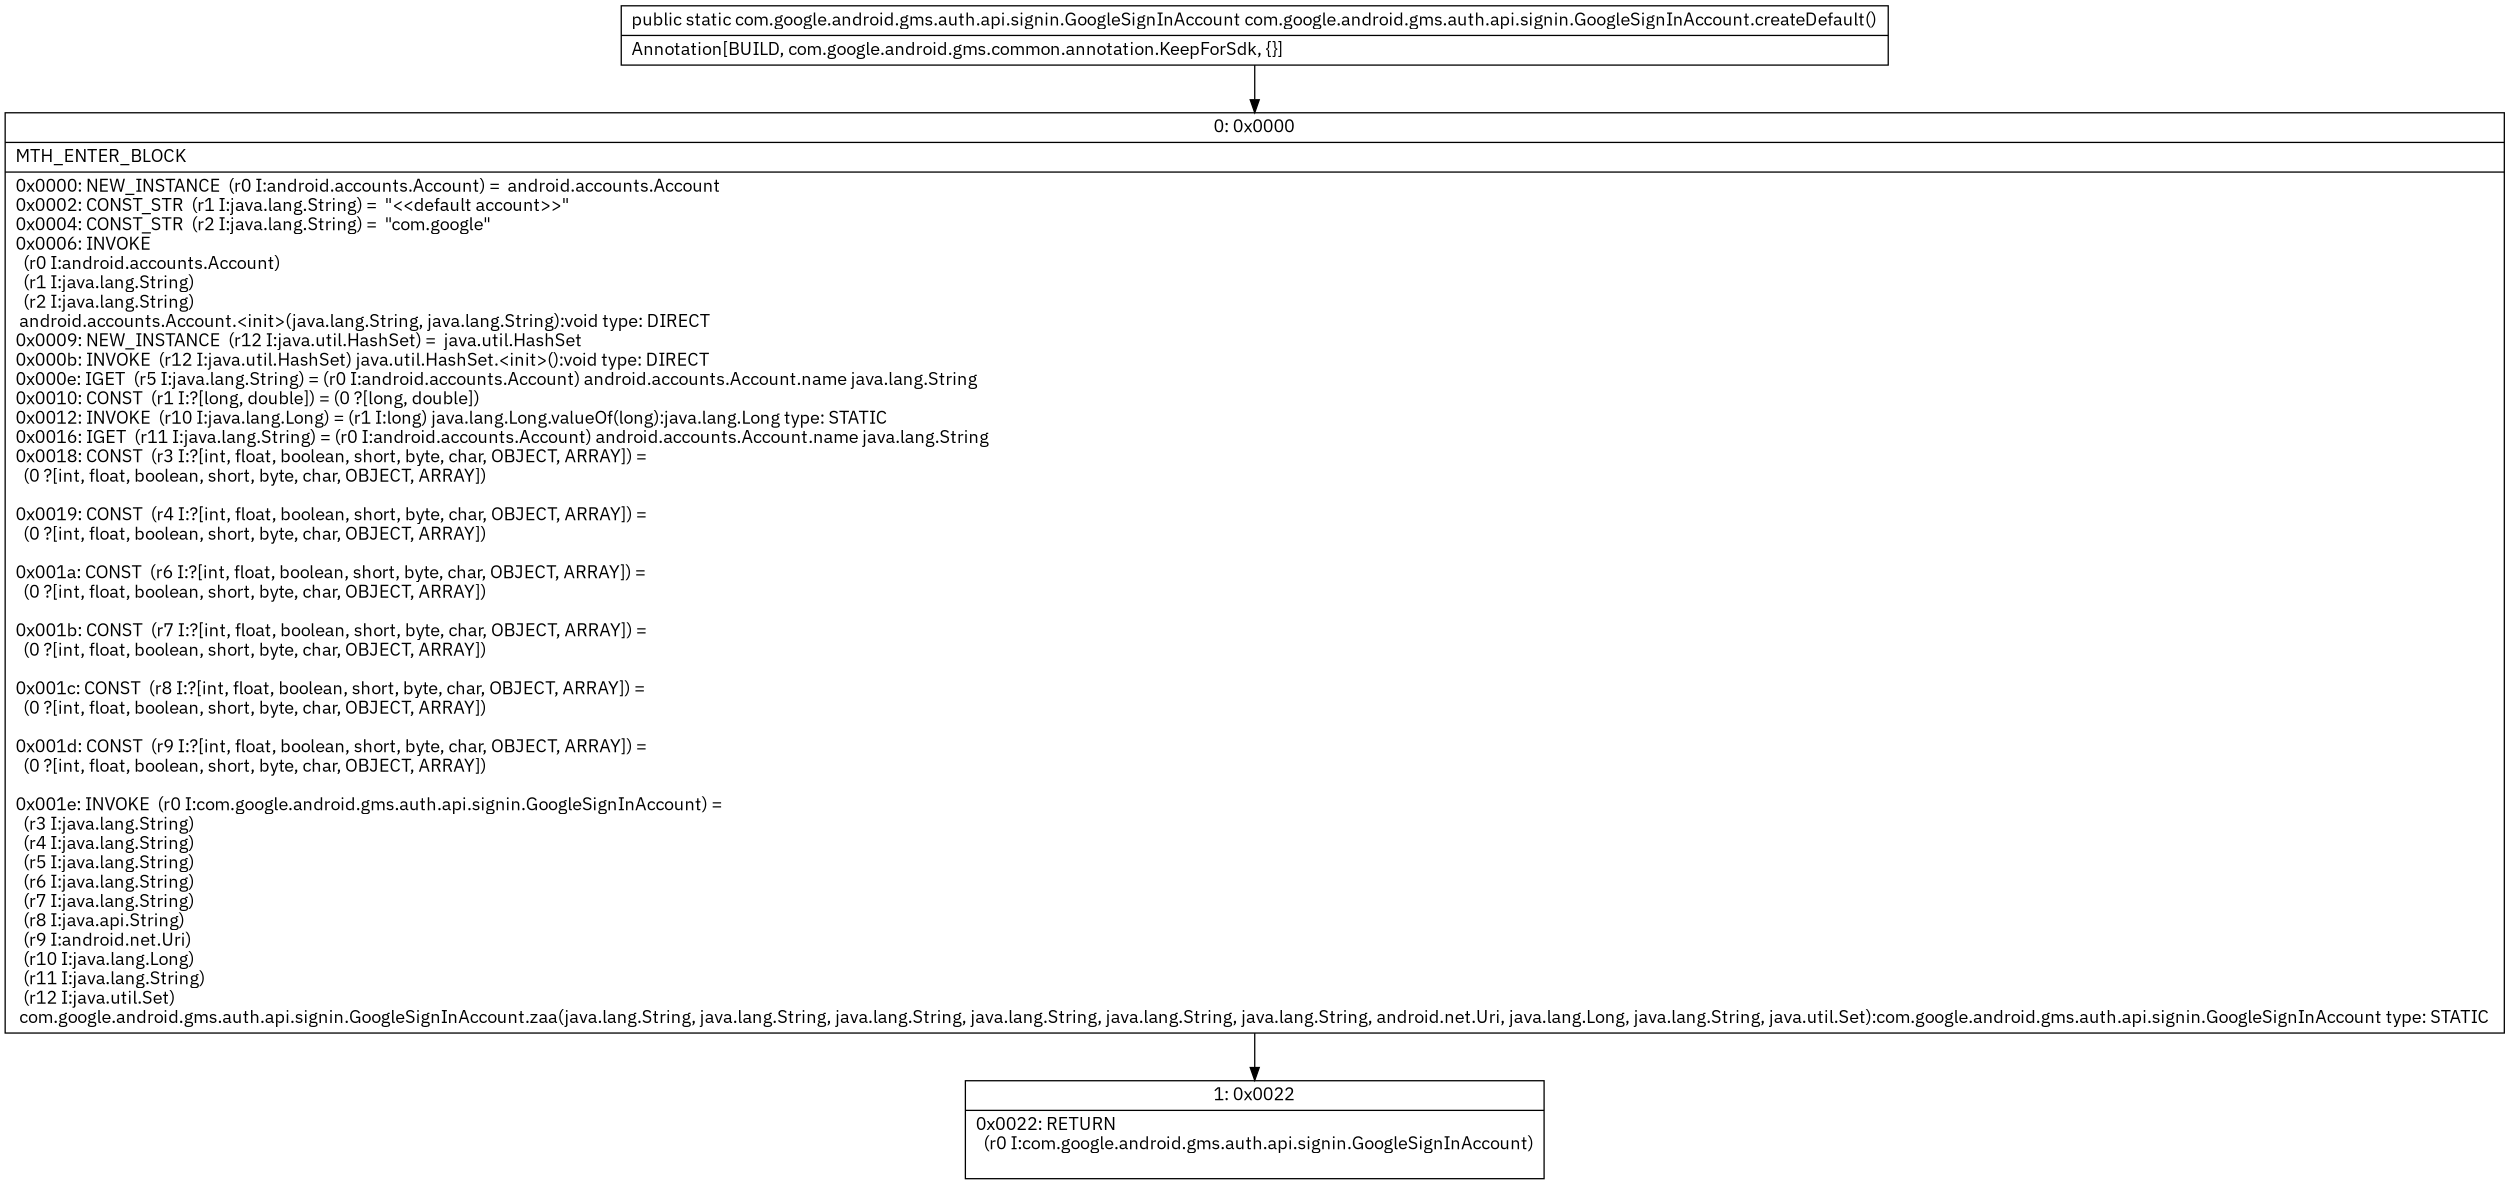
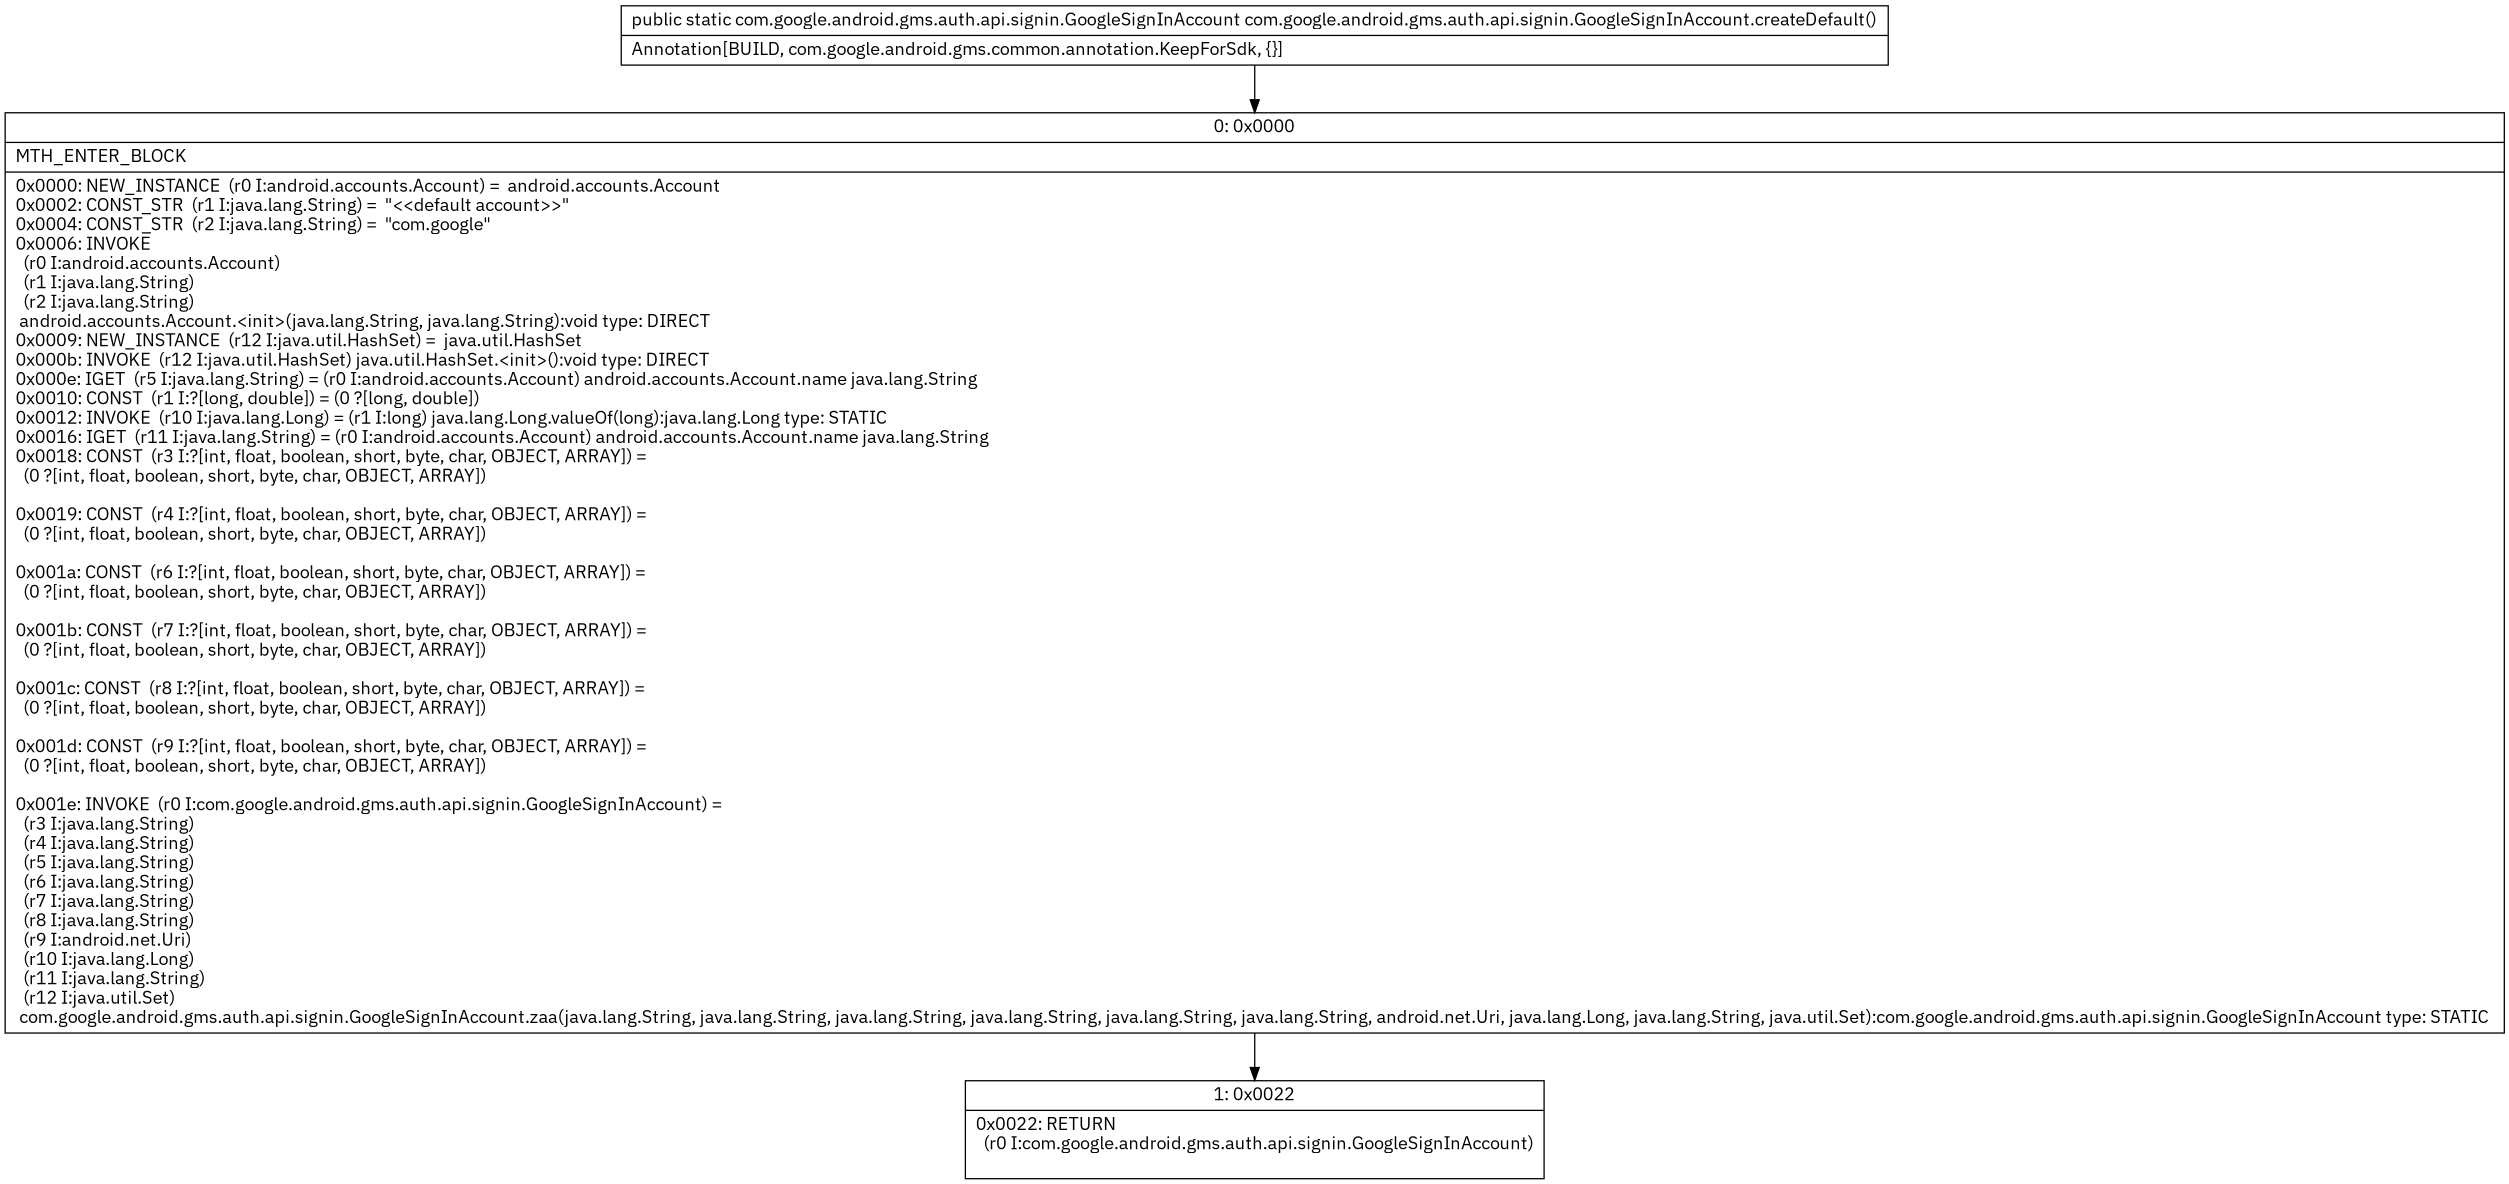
(101, 921) -> (105, 921)
